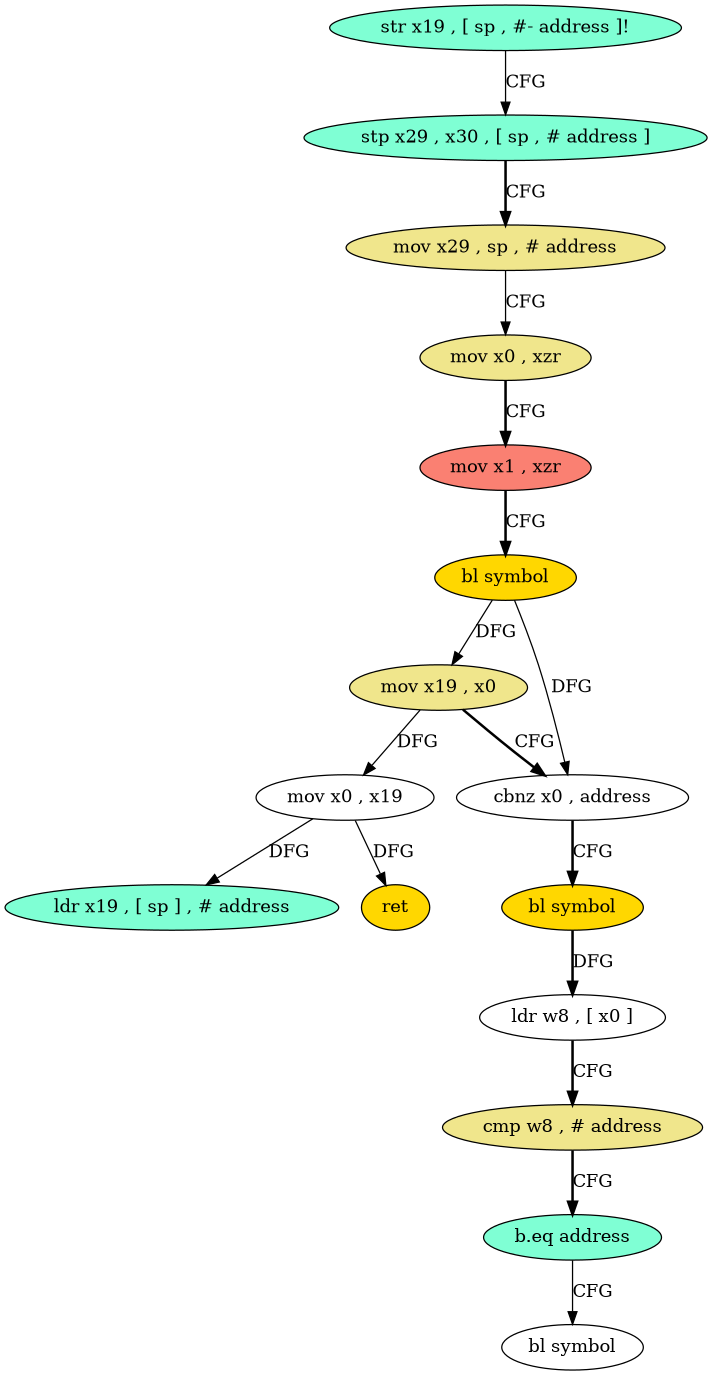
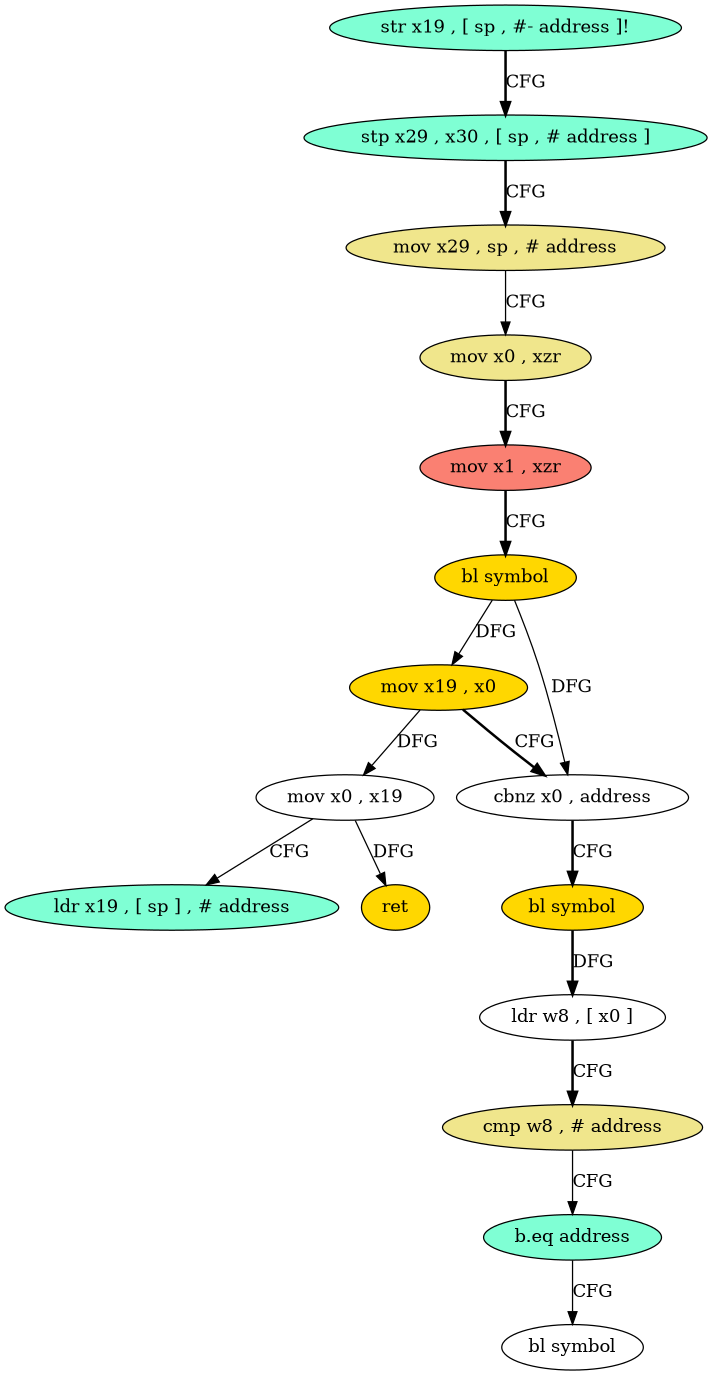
(506, 76) -> (506, 76)
(439, 688) -> (439, 688)
(289, 852) -> (289, 852)
(573, 1176) -> (573, 1176)
